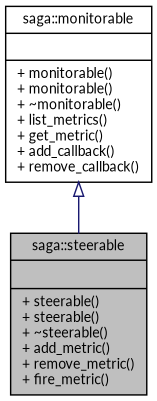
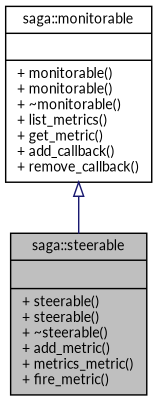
(79, 364) -> (78, 364)
